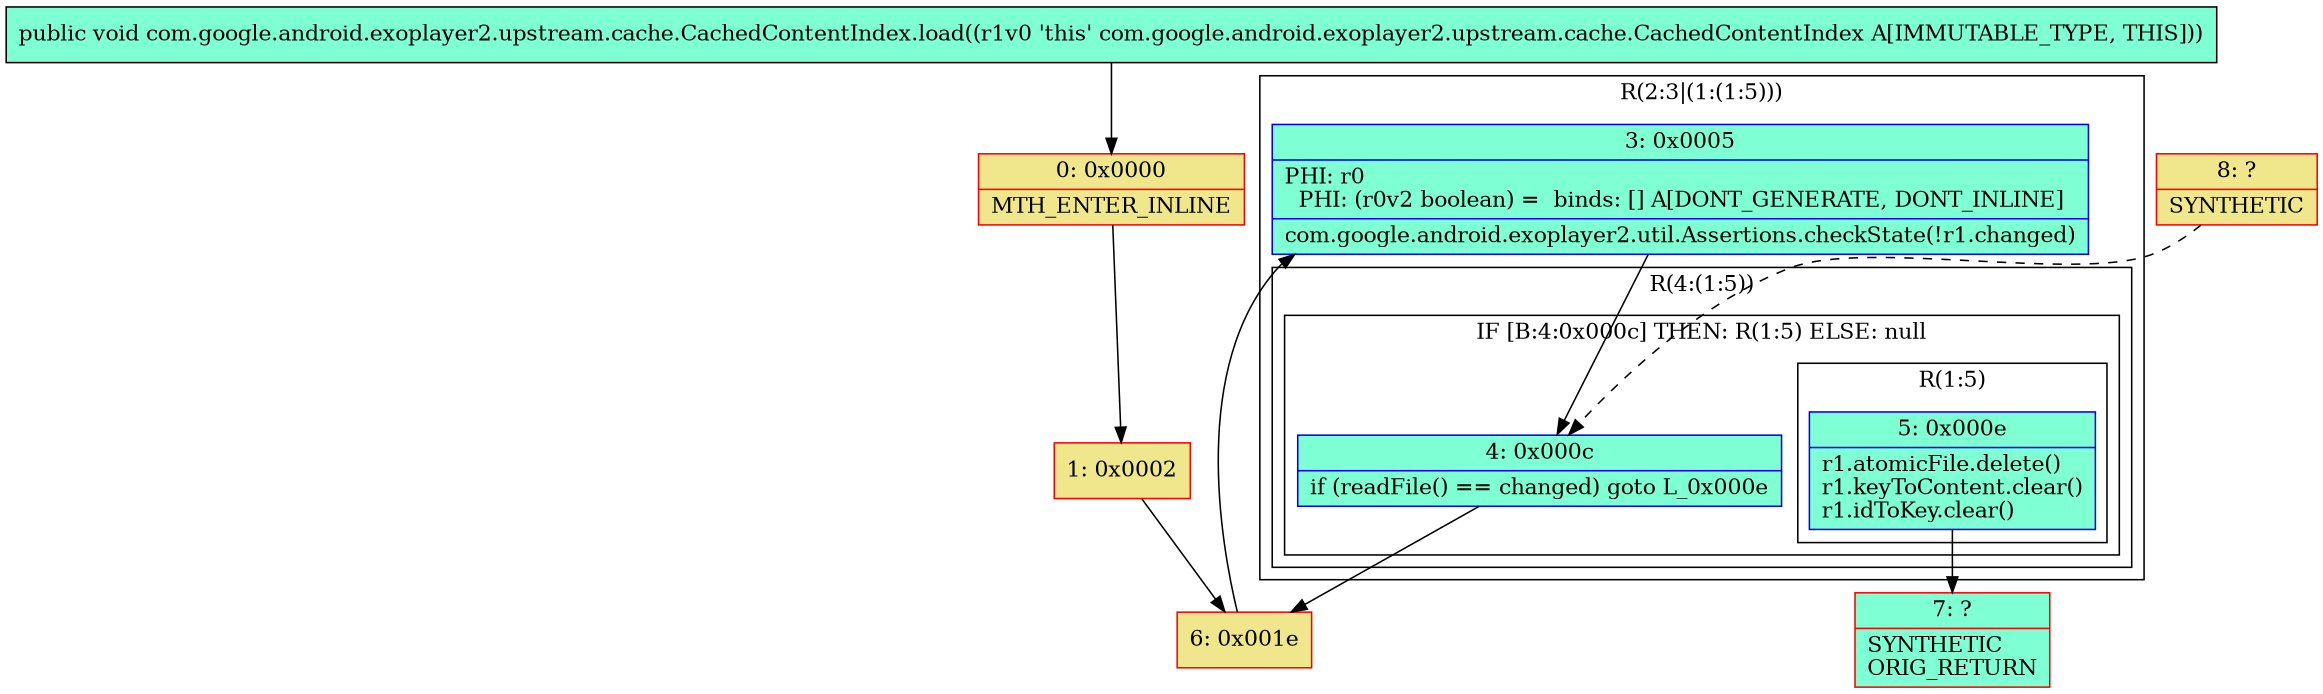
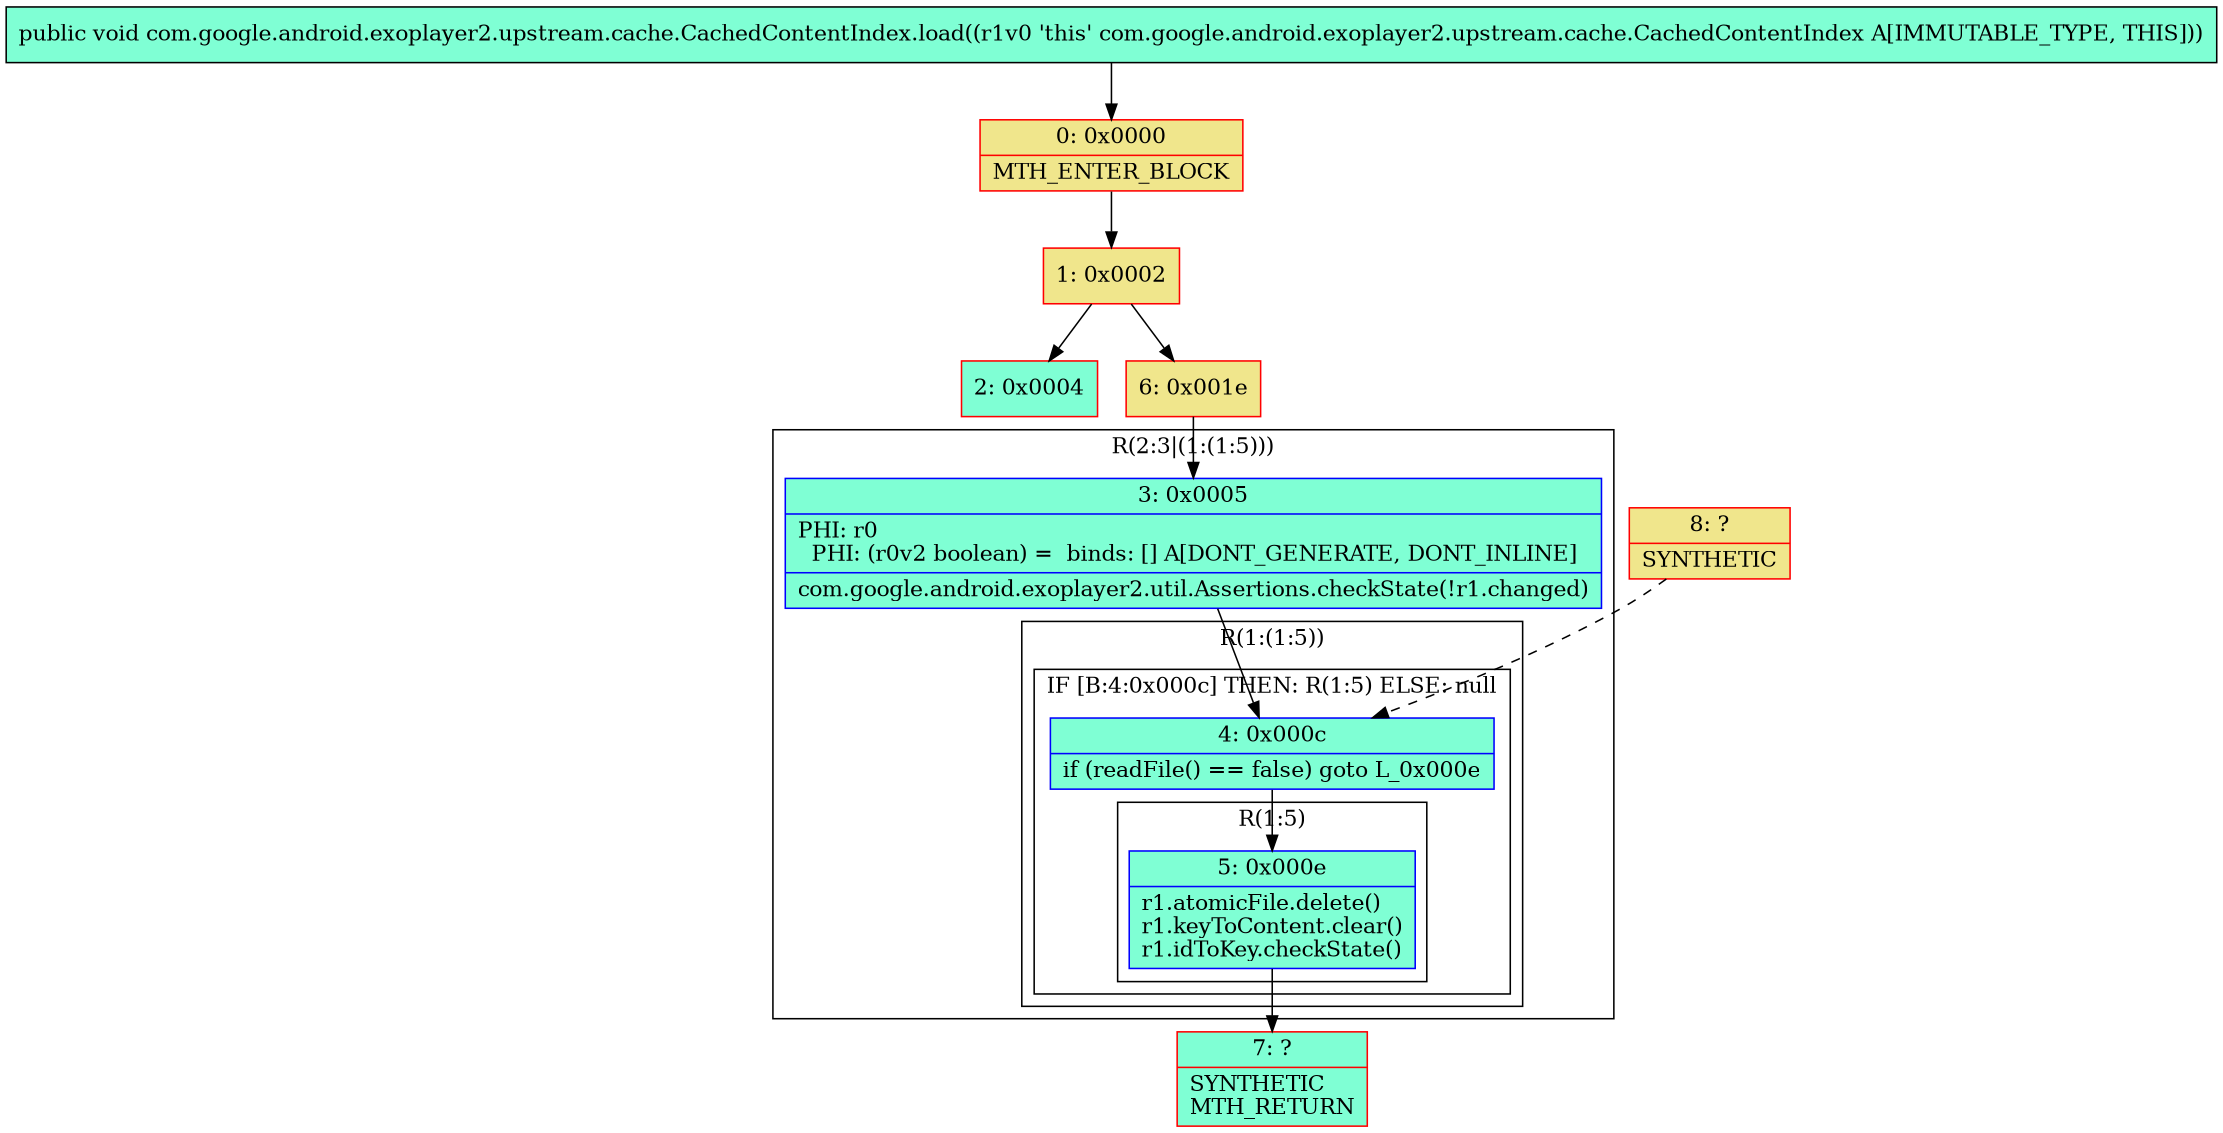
(1111, 206) -> (1111, 172)
(1702, 285) -> (1272, 639)
none -> (1030, 389)
(1540, 488) -> (1272, 771)
(1918, 511) -> (1272, 950)
(1410, 546) -> (1272, 813)
(1952, 669) -> (1272, 1108)
